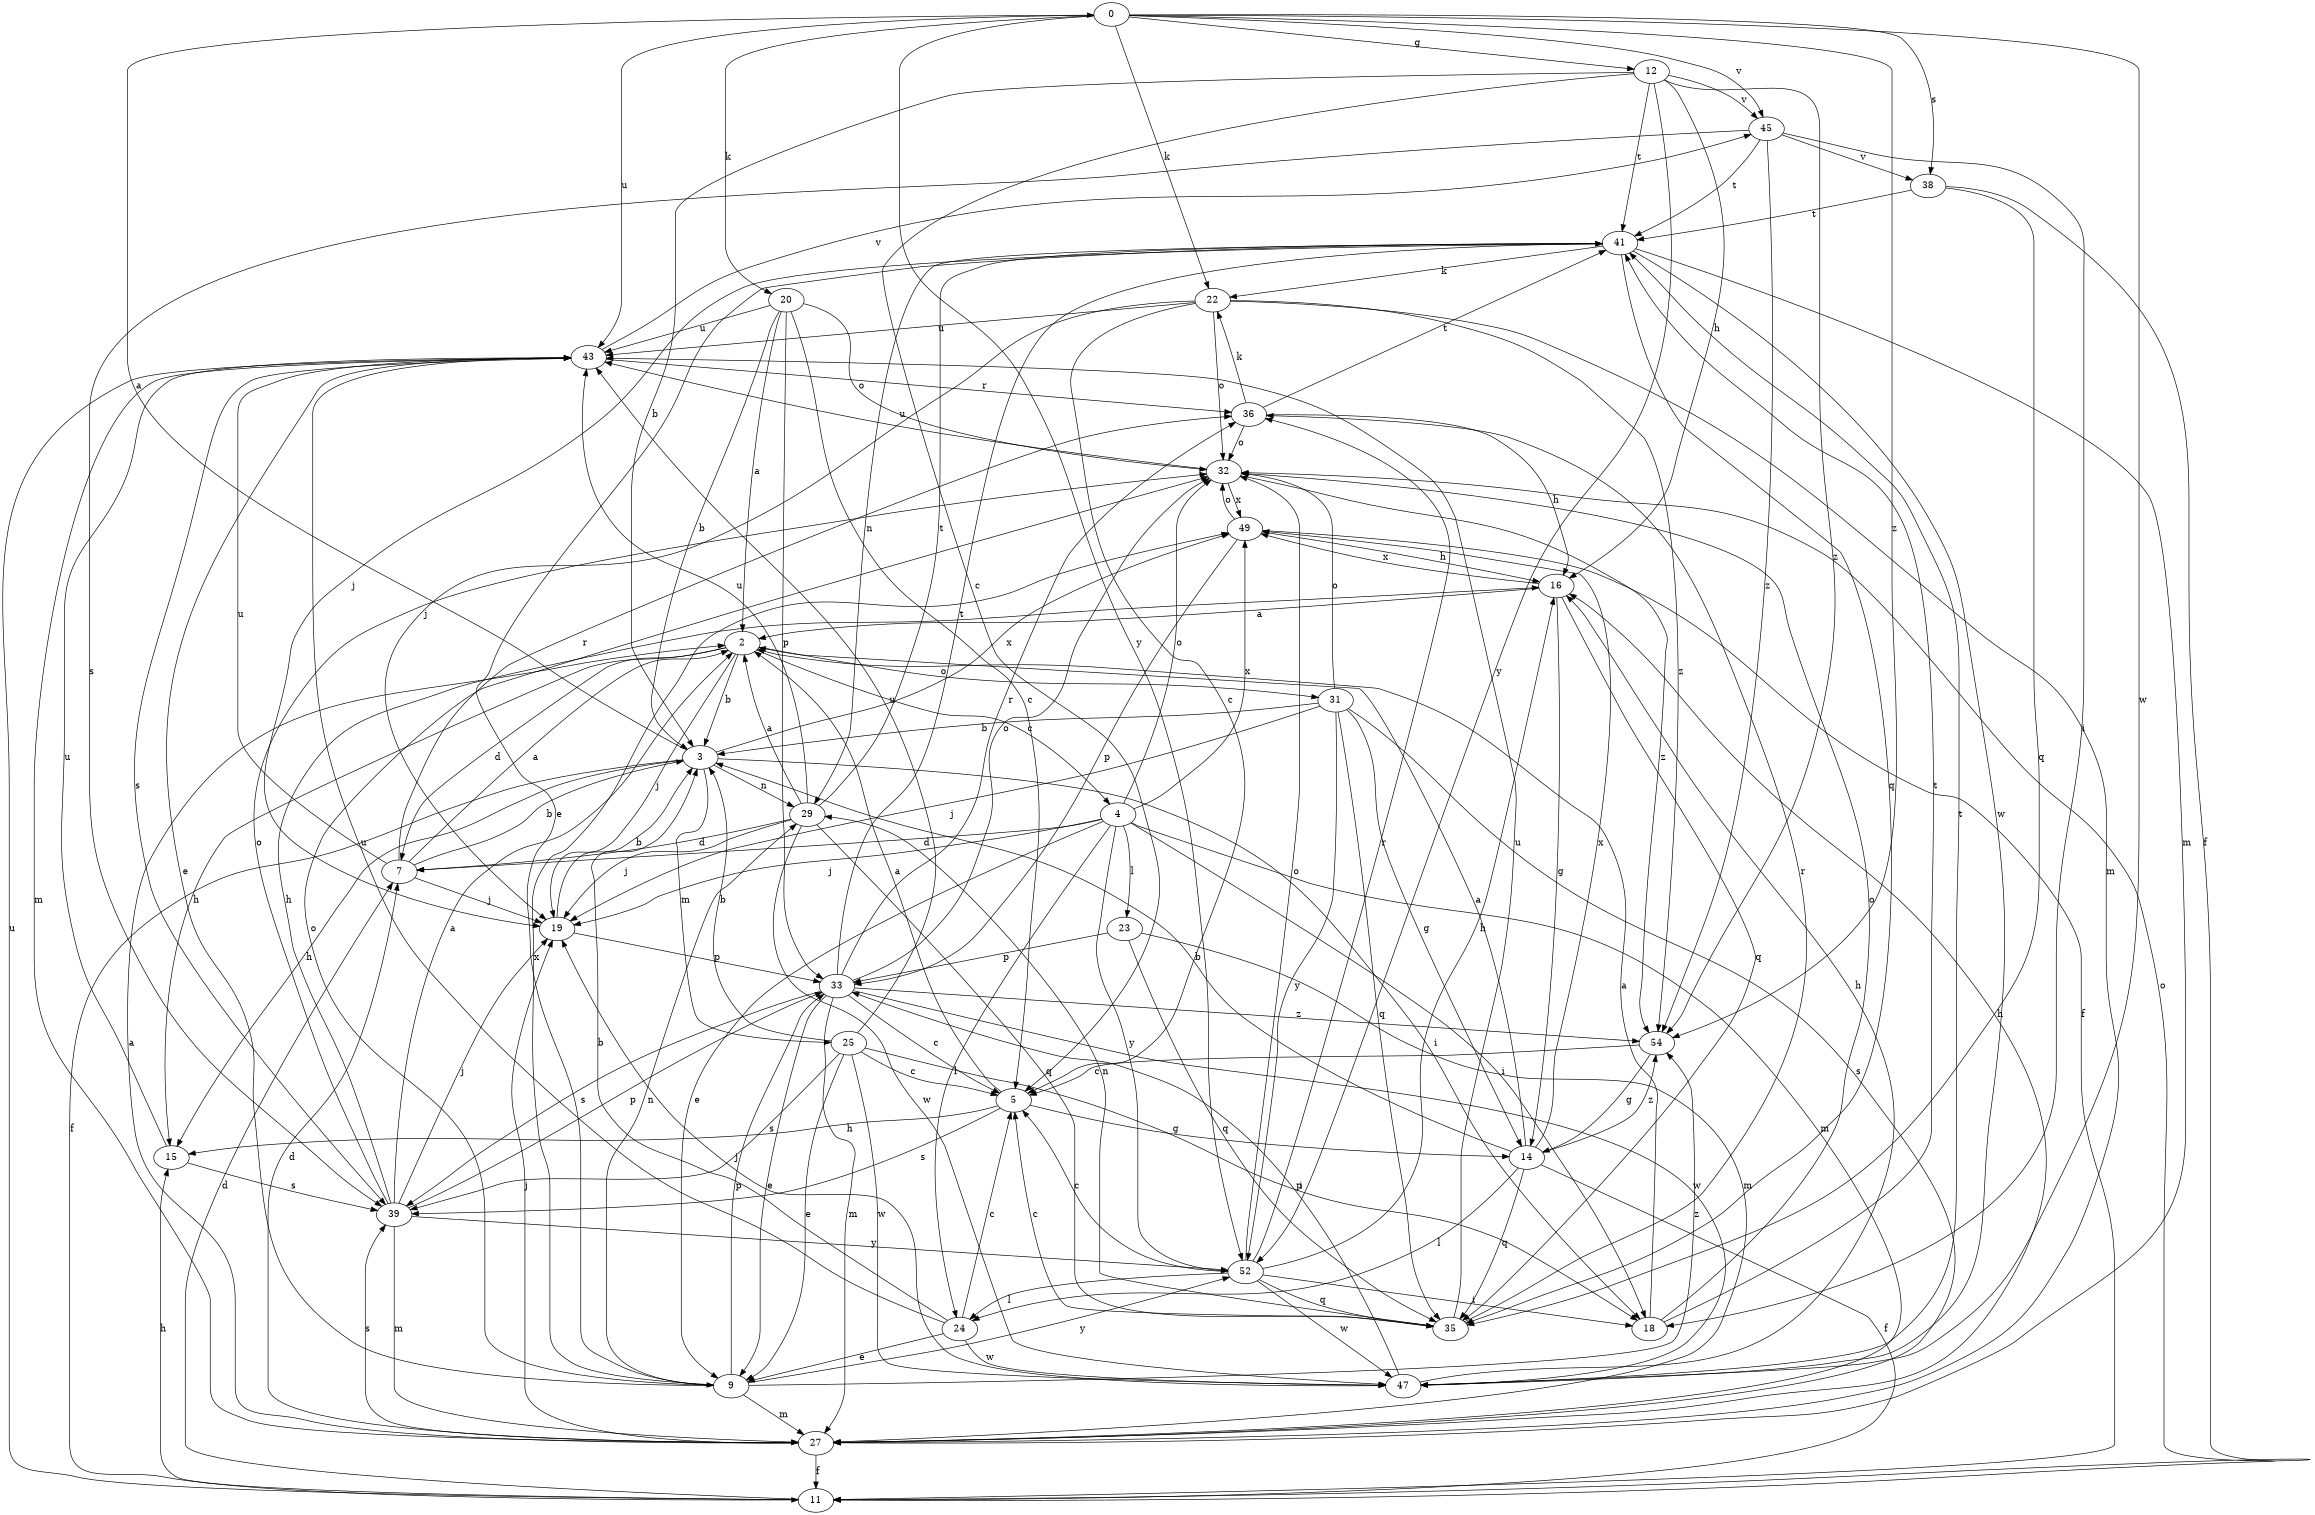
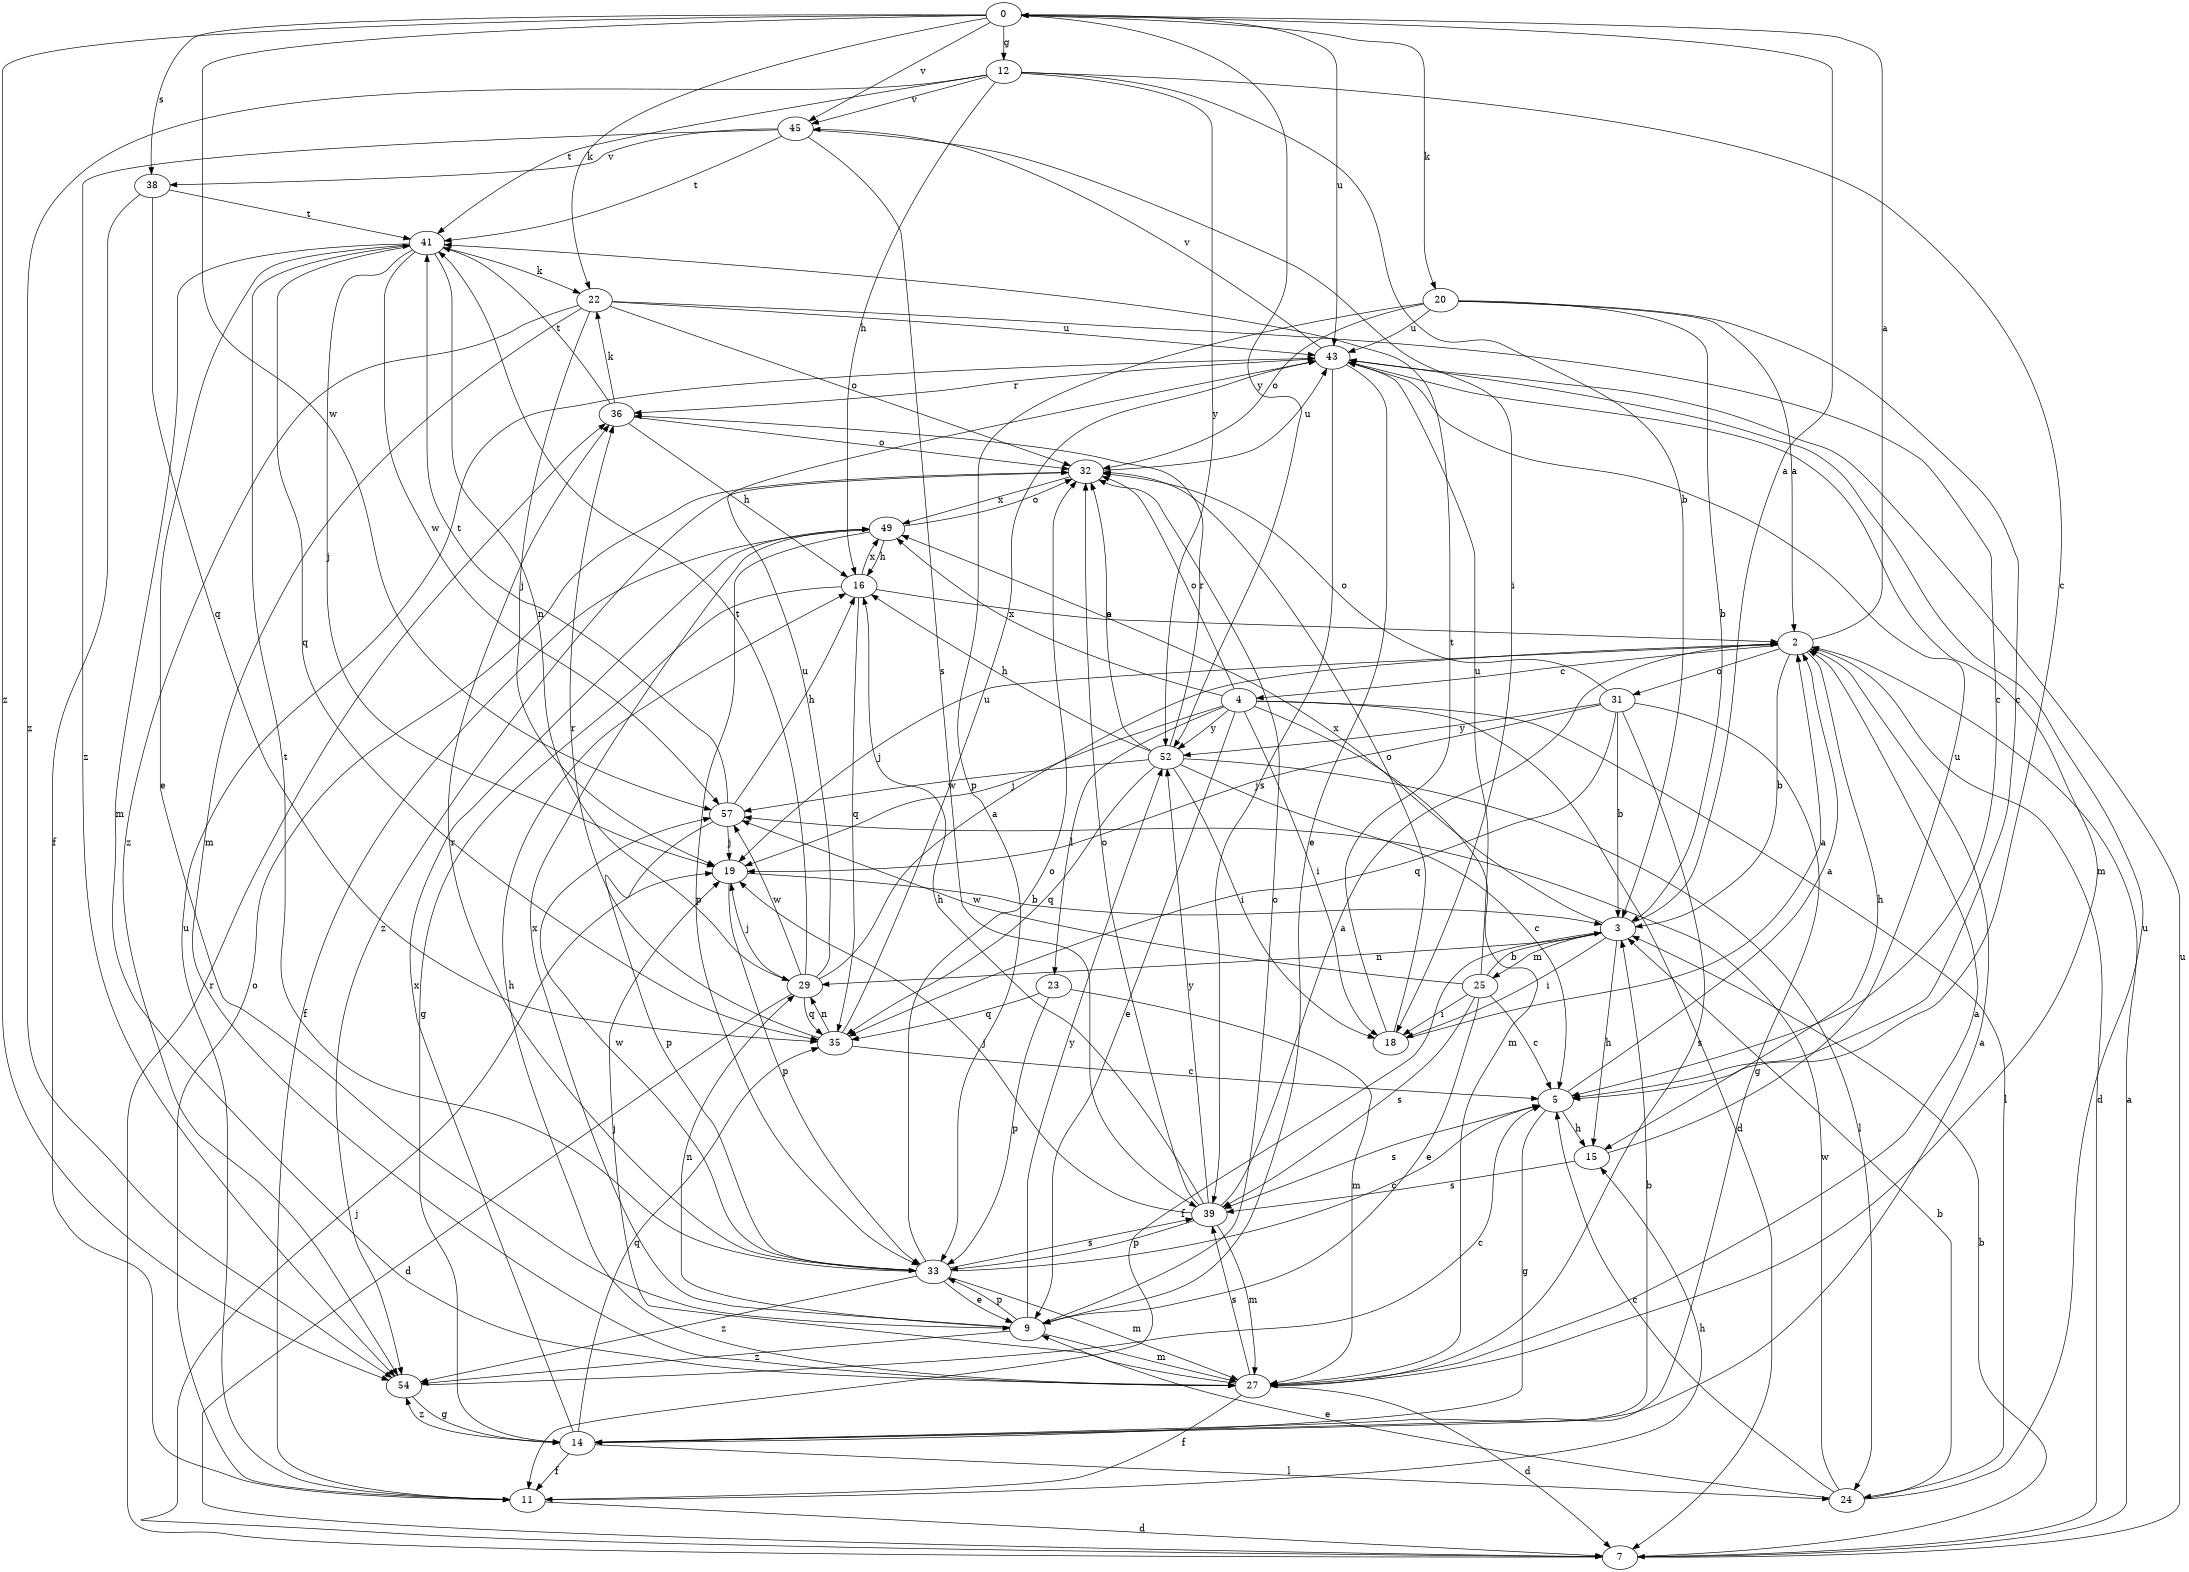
none -> (1768, 31)
(194, 927) -> (1301, 897)
(1403, 1386) -> (727, 815)
